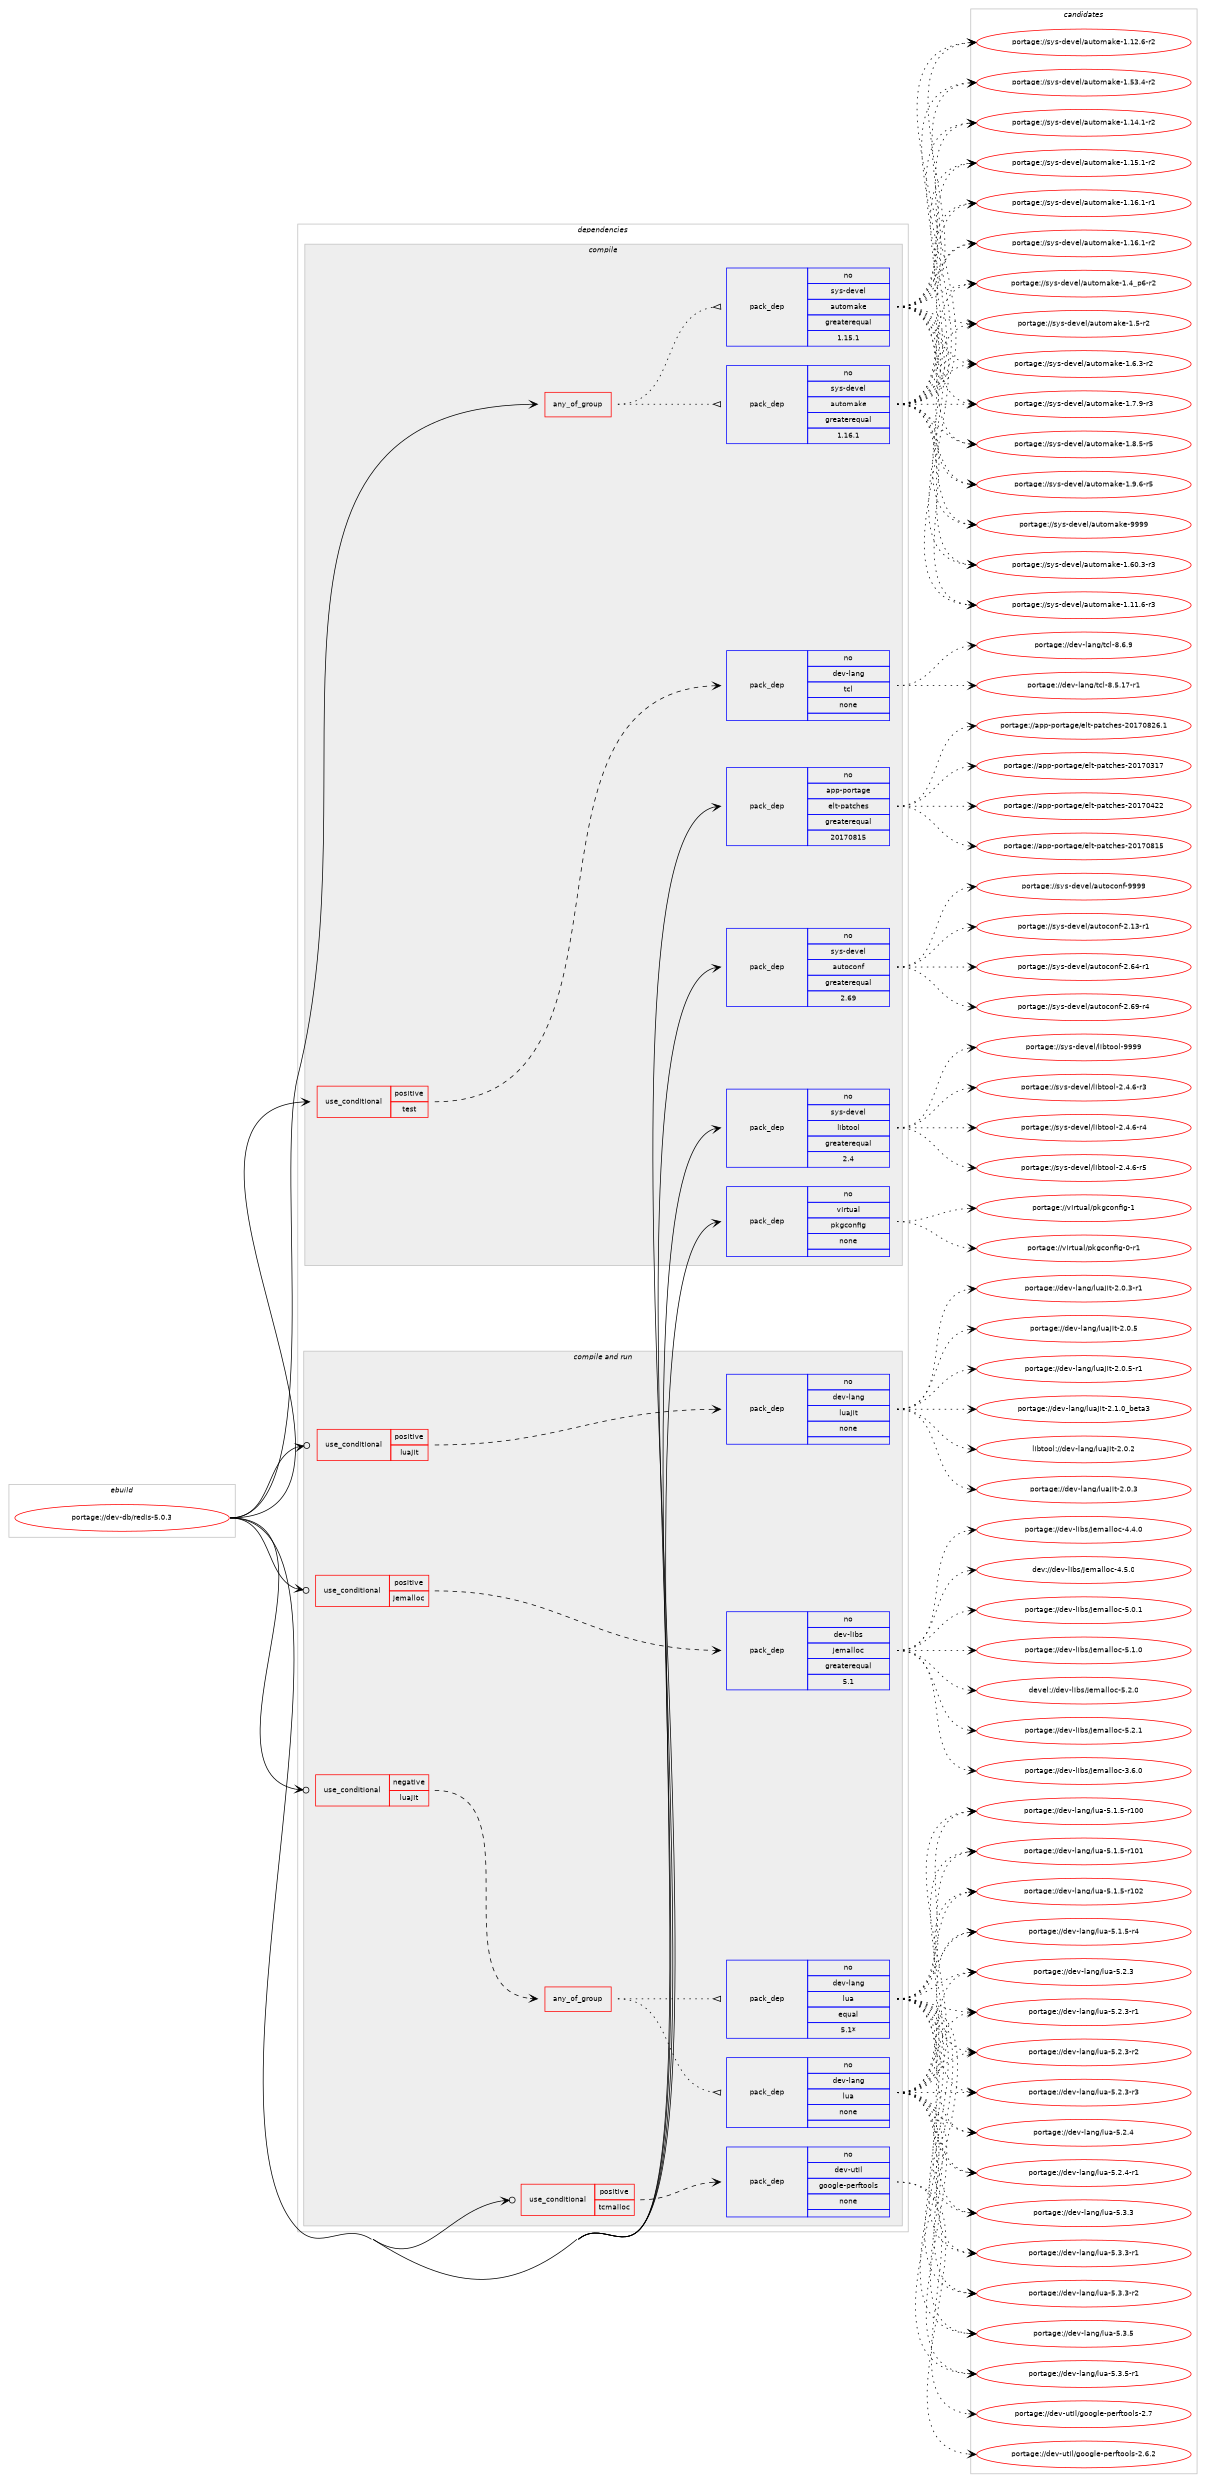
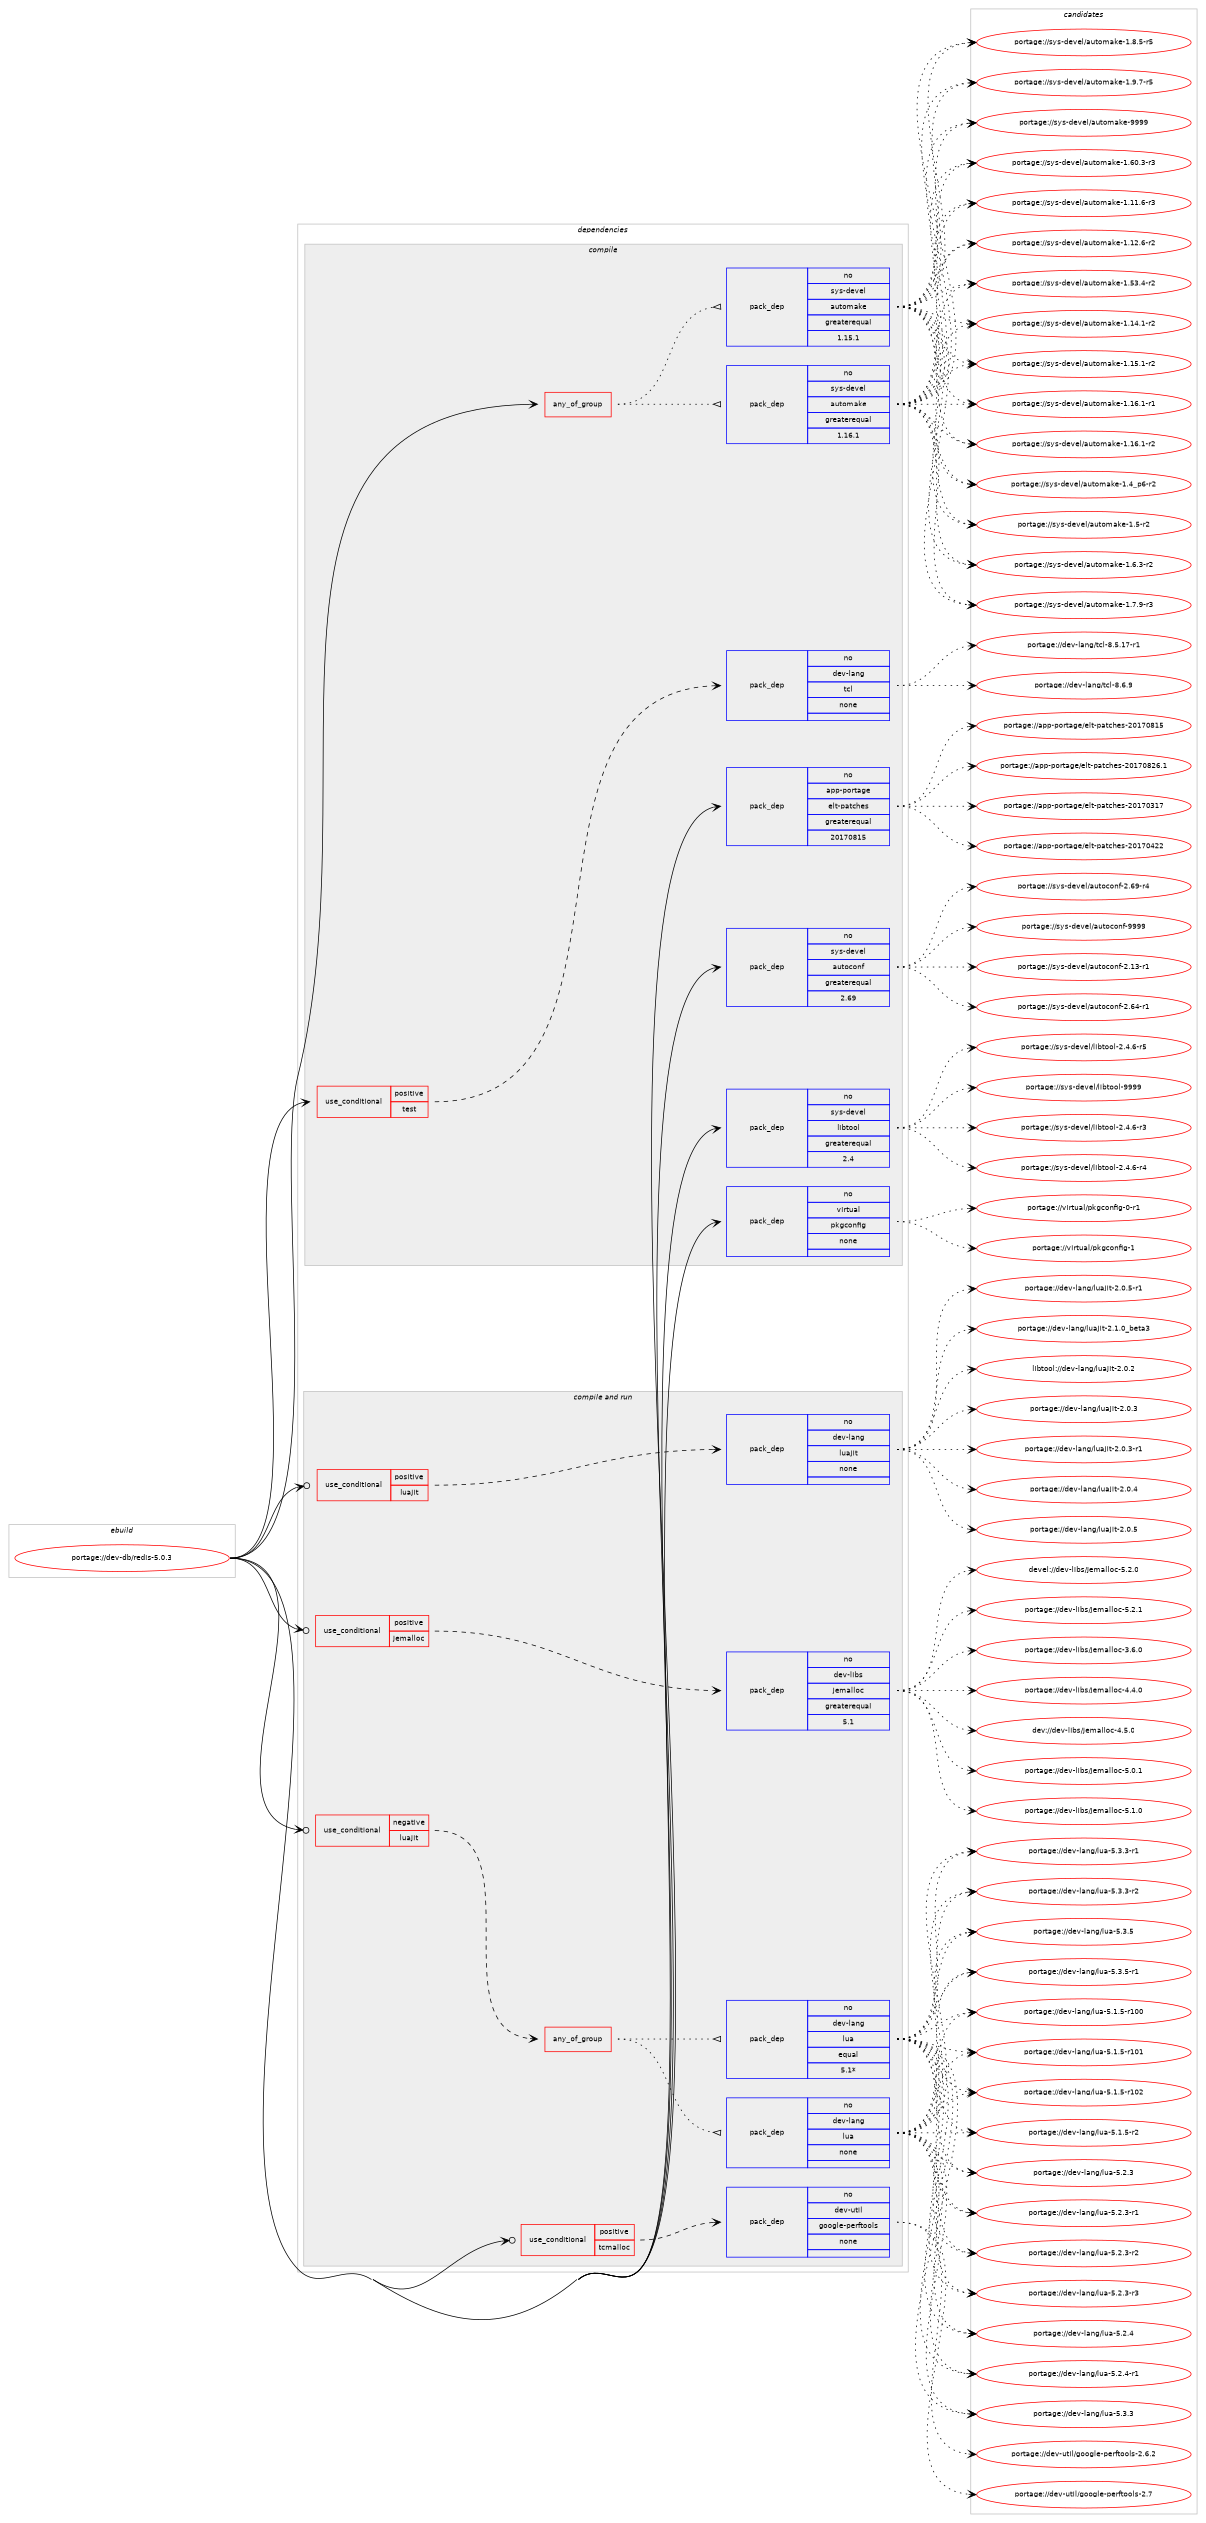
(1084, 485) -> (1084, 83)
none -> (1084, 1490)
(1084, 1932) -> (1084, 2133)
